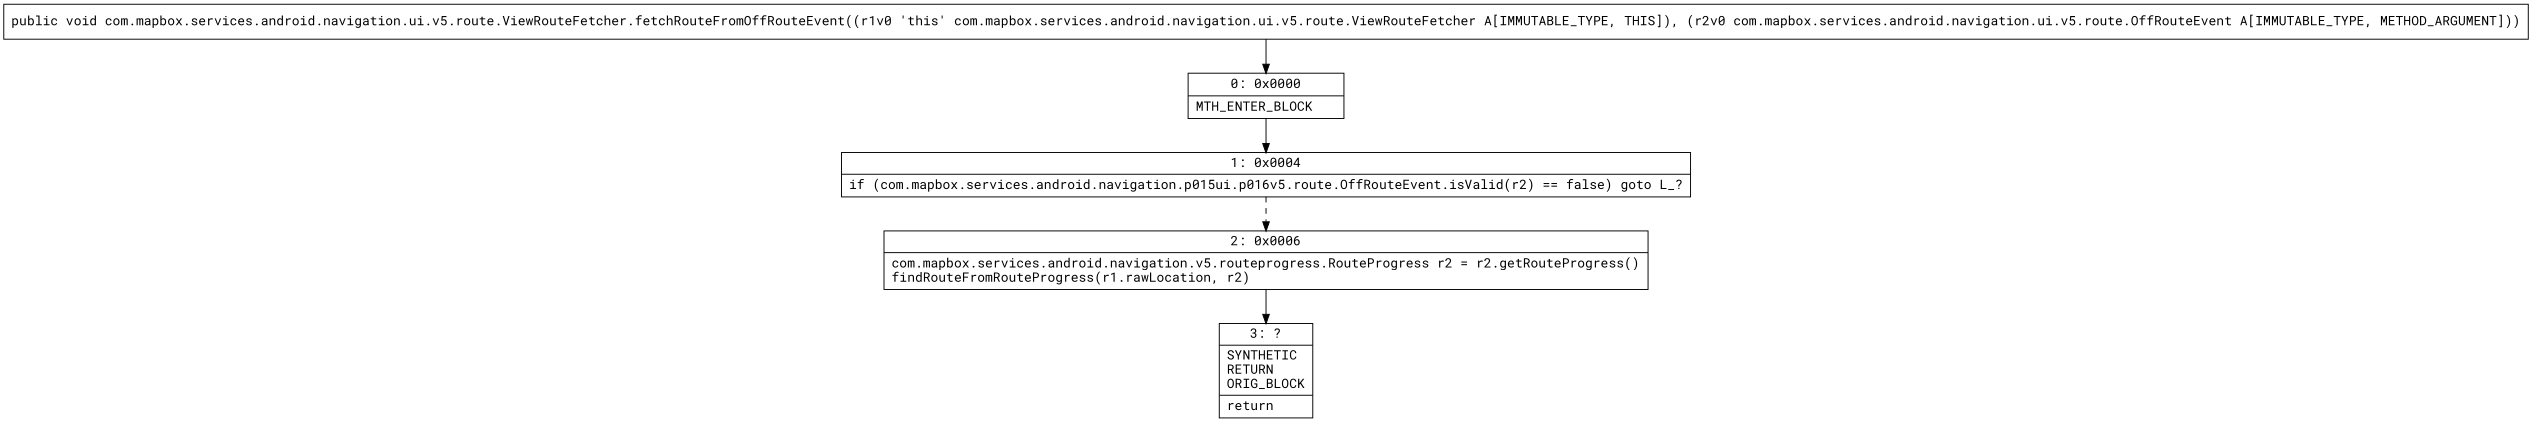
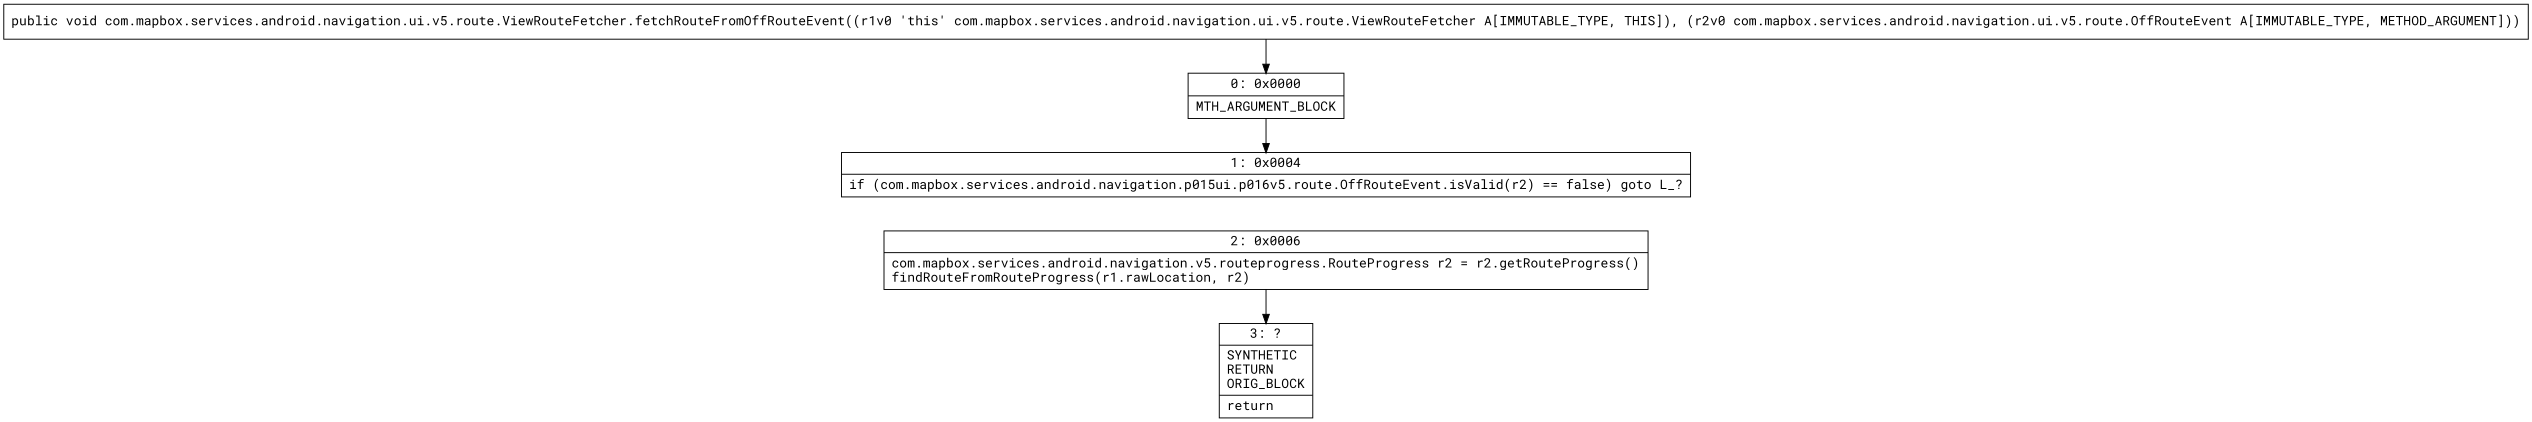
(1254, 107) -> (1266, 107)
(1266, 209) -> none
